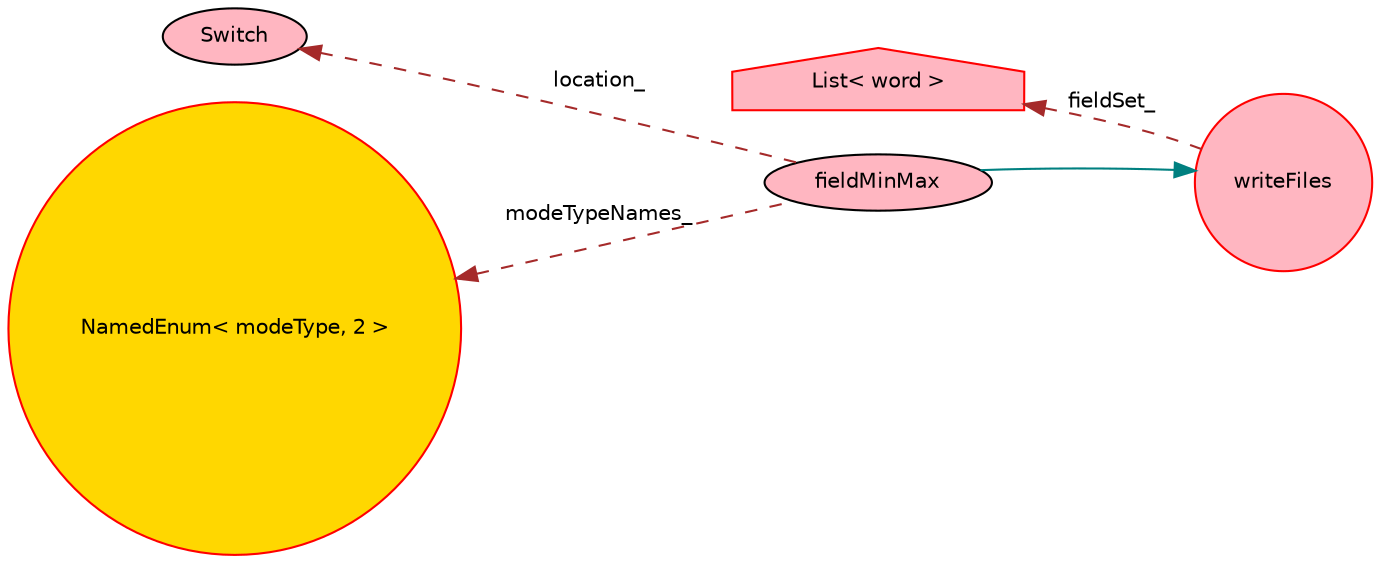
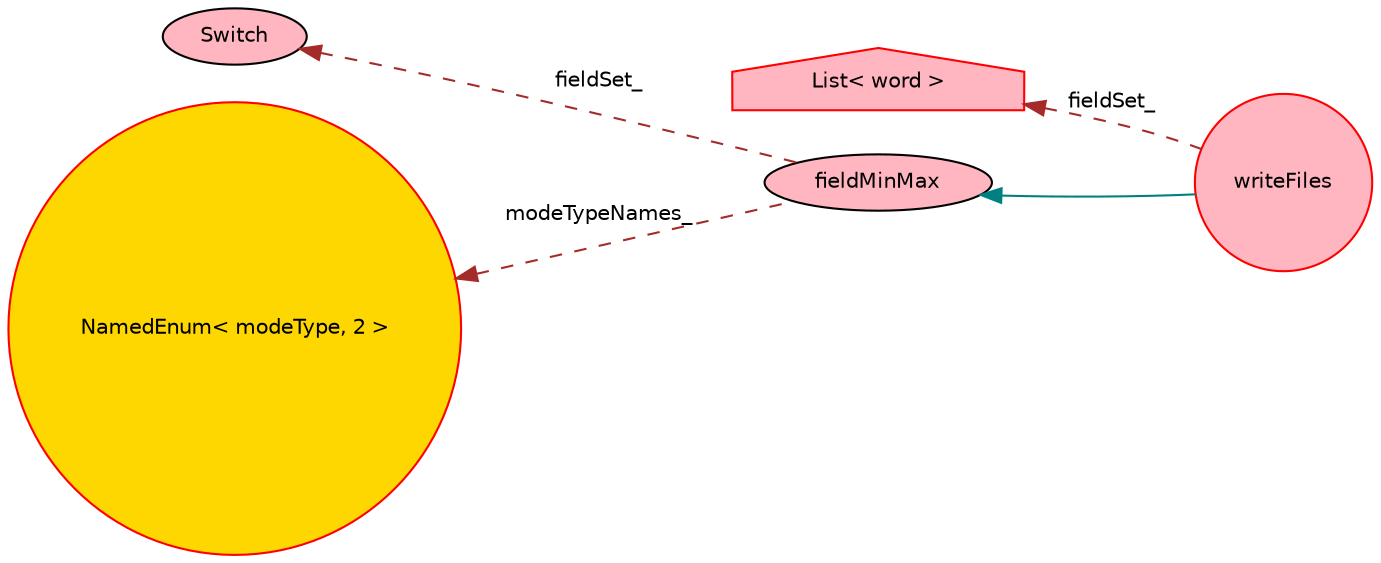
(597, 81) -> (597, 81)
(1077, 168) -> (1099, 197)
